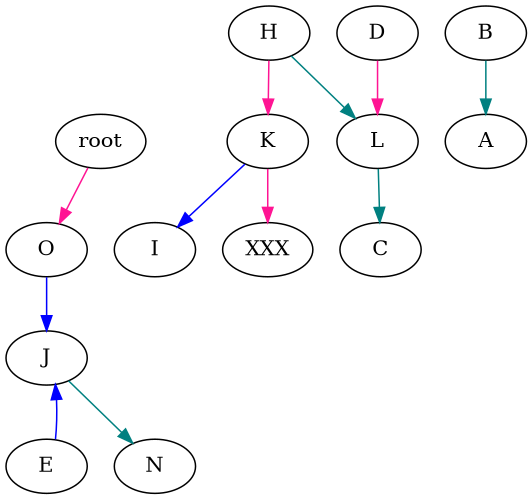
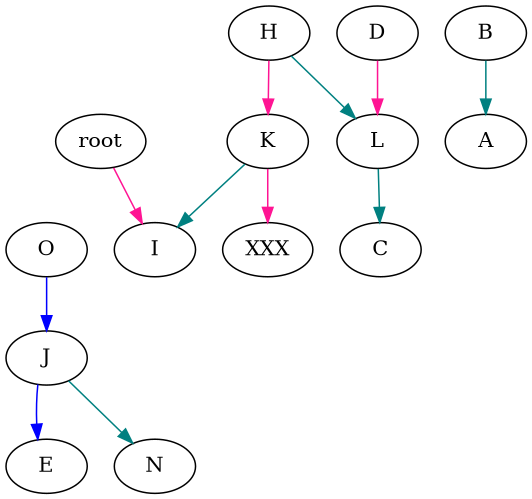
(77, 189) -> (124, 189)
(217, 190) -> (217, 190)
(57, 420) -> (37, 404)
